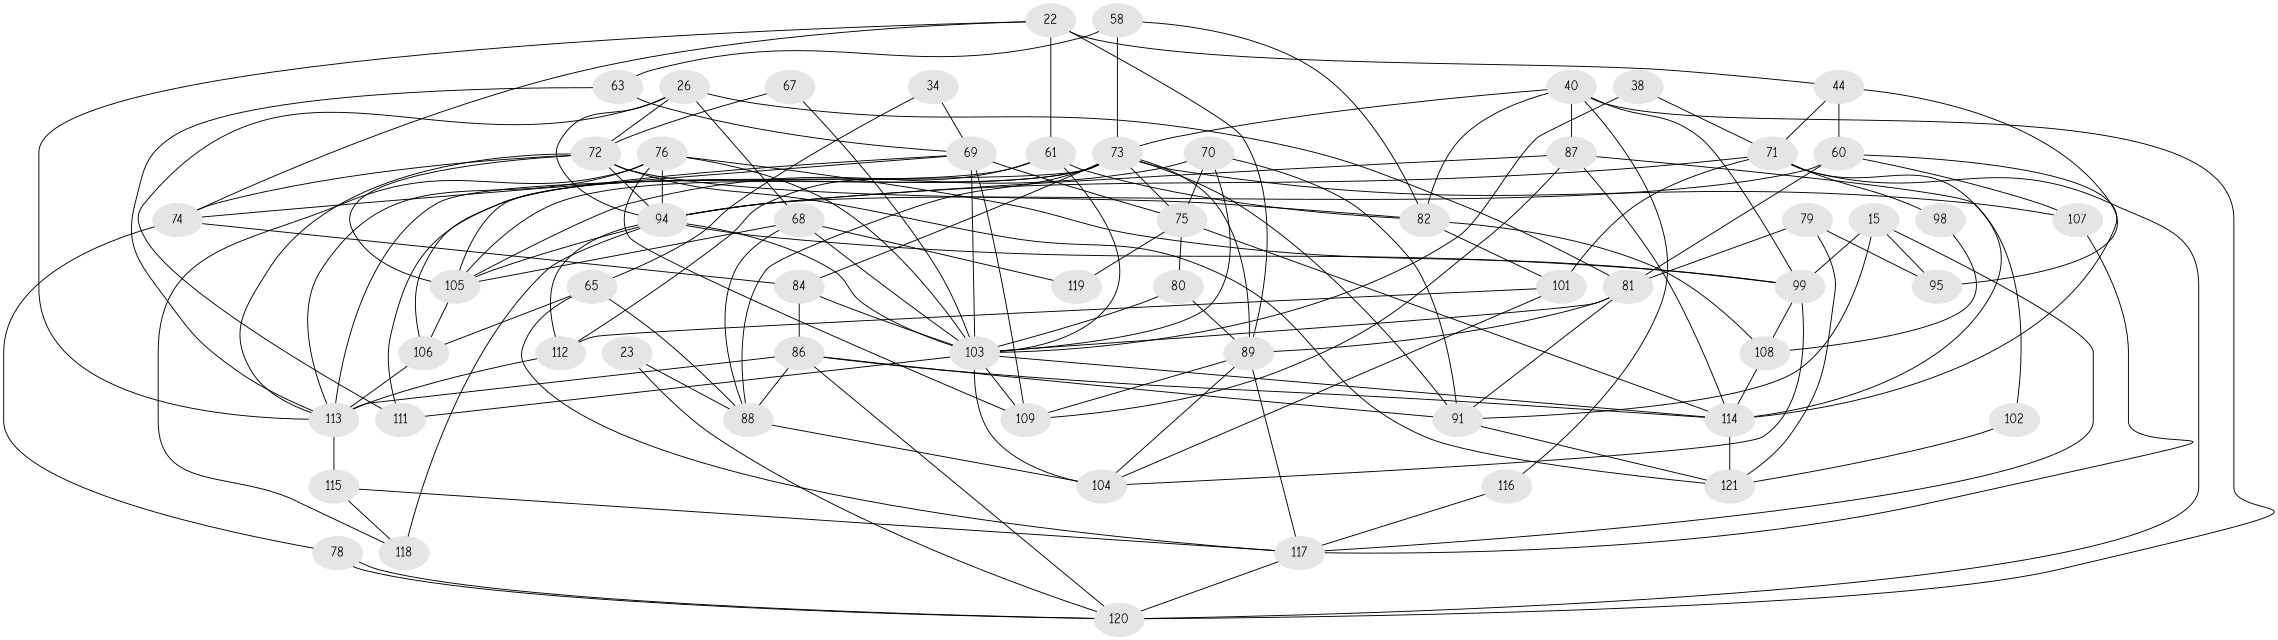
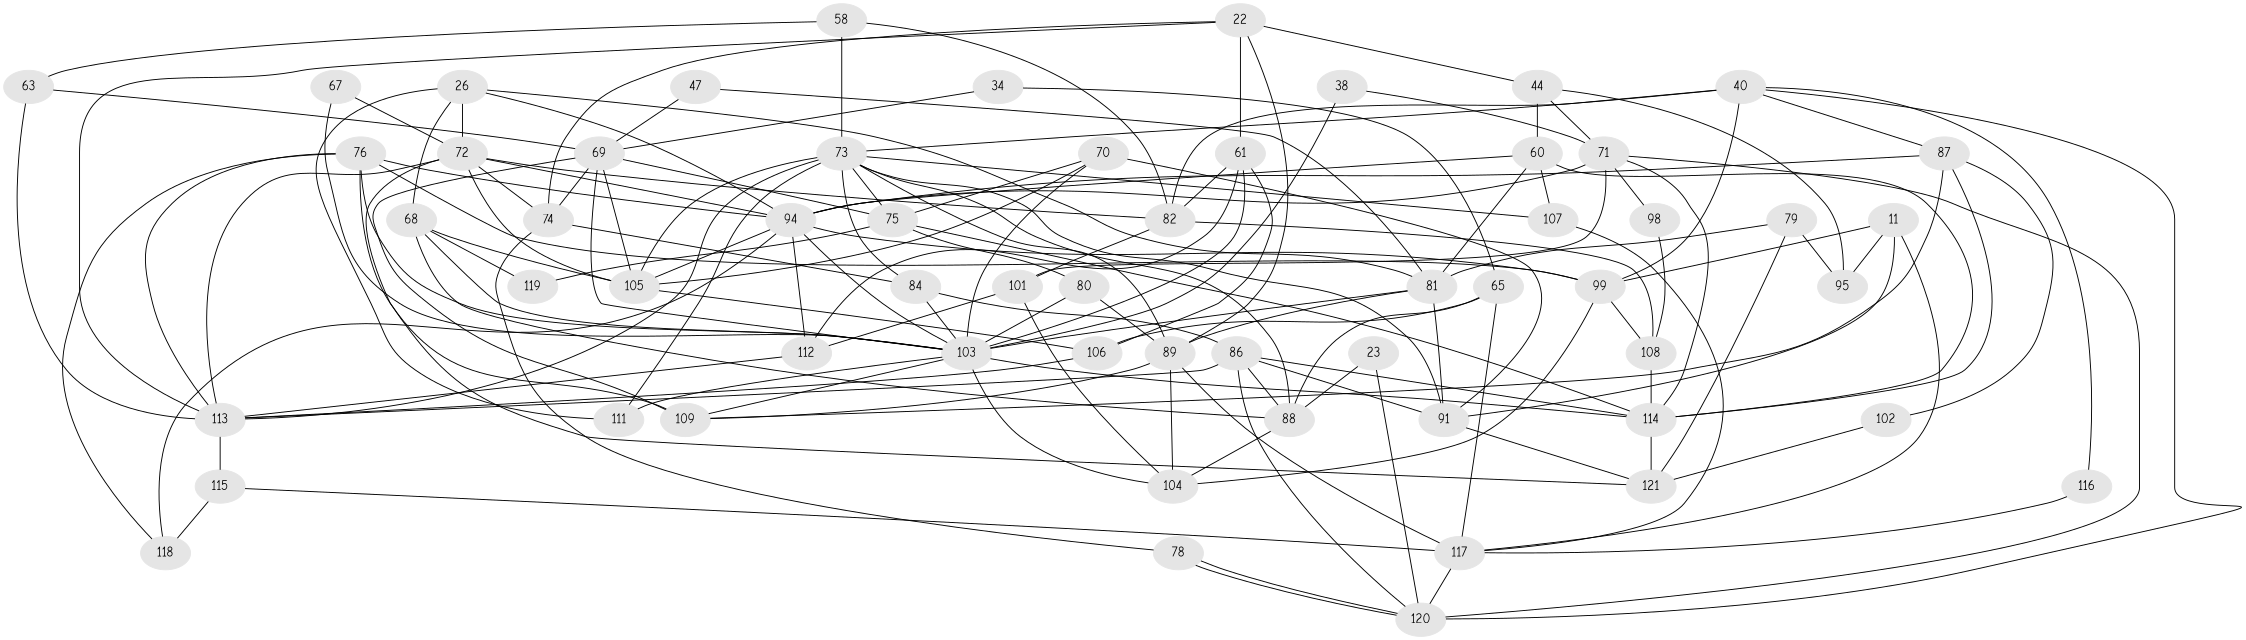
none -> (696, 87)
(1874, 220) -> (1893, 220)
